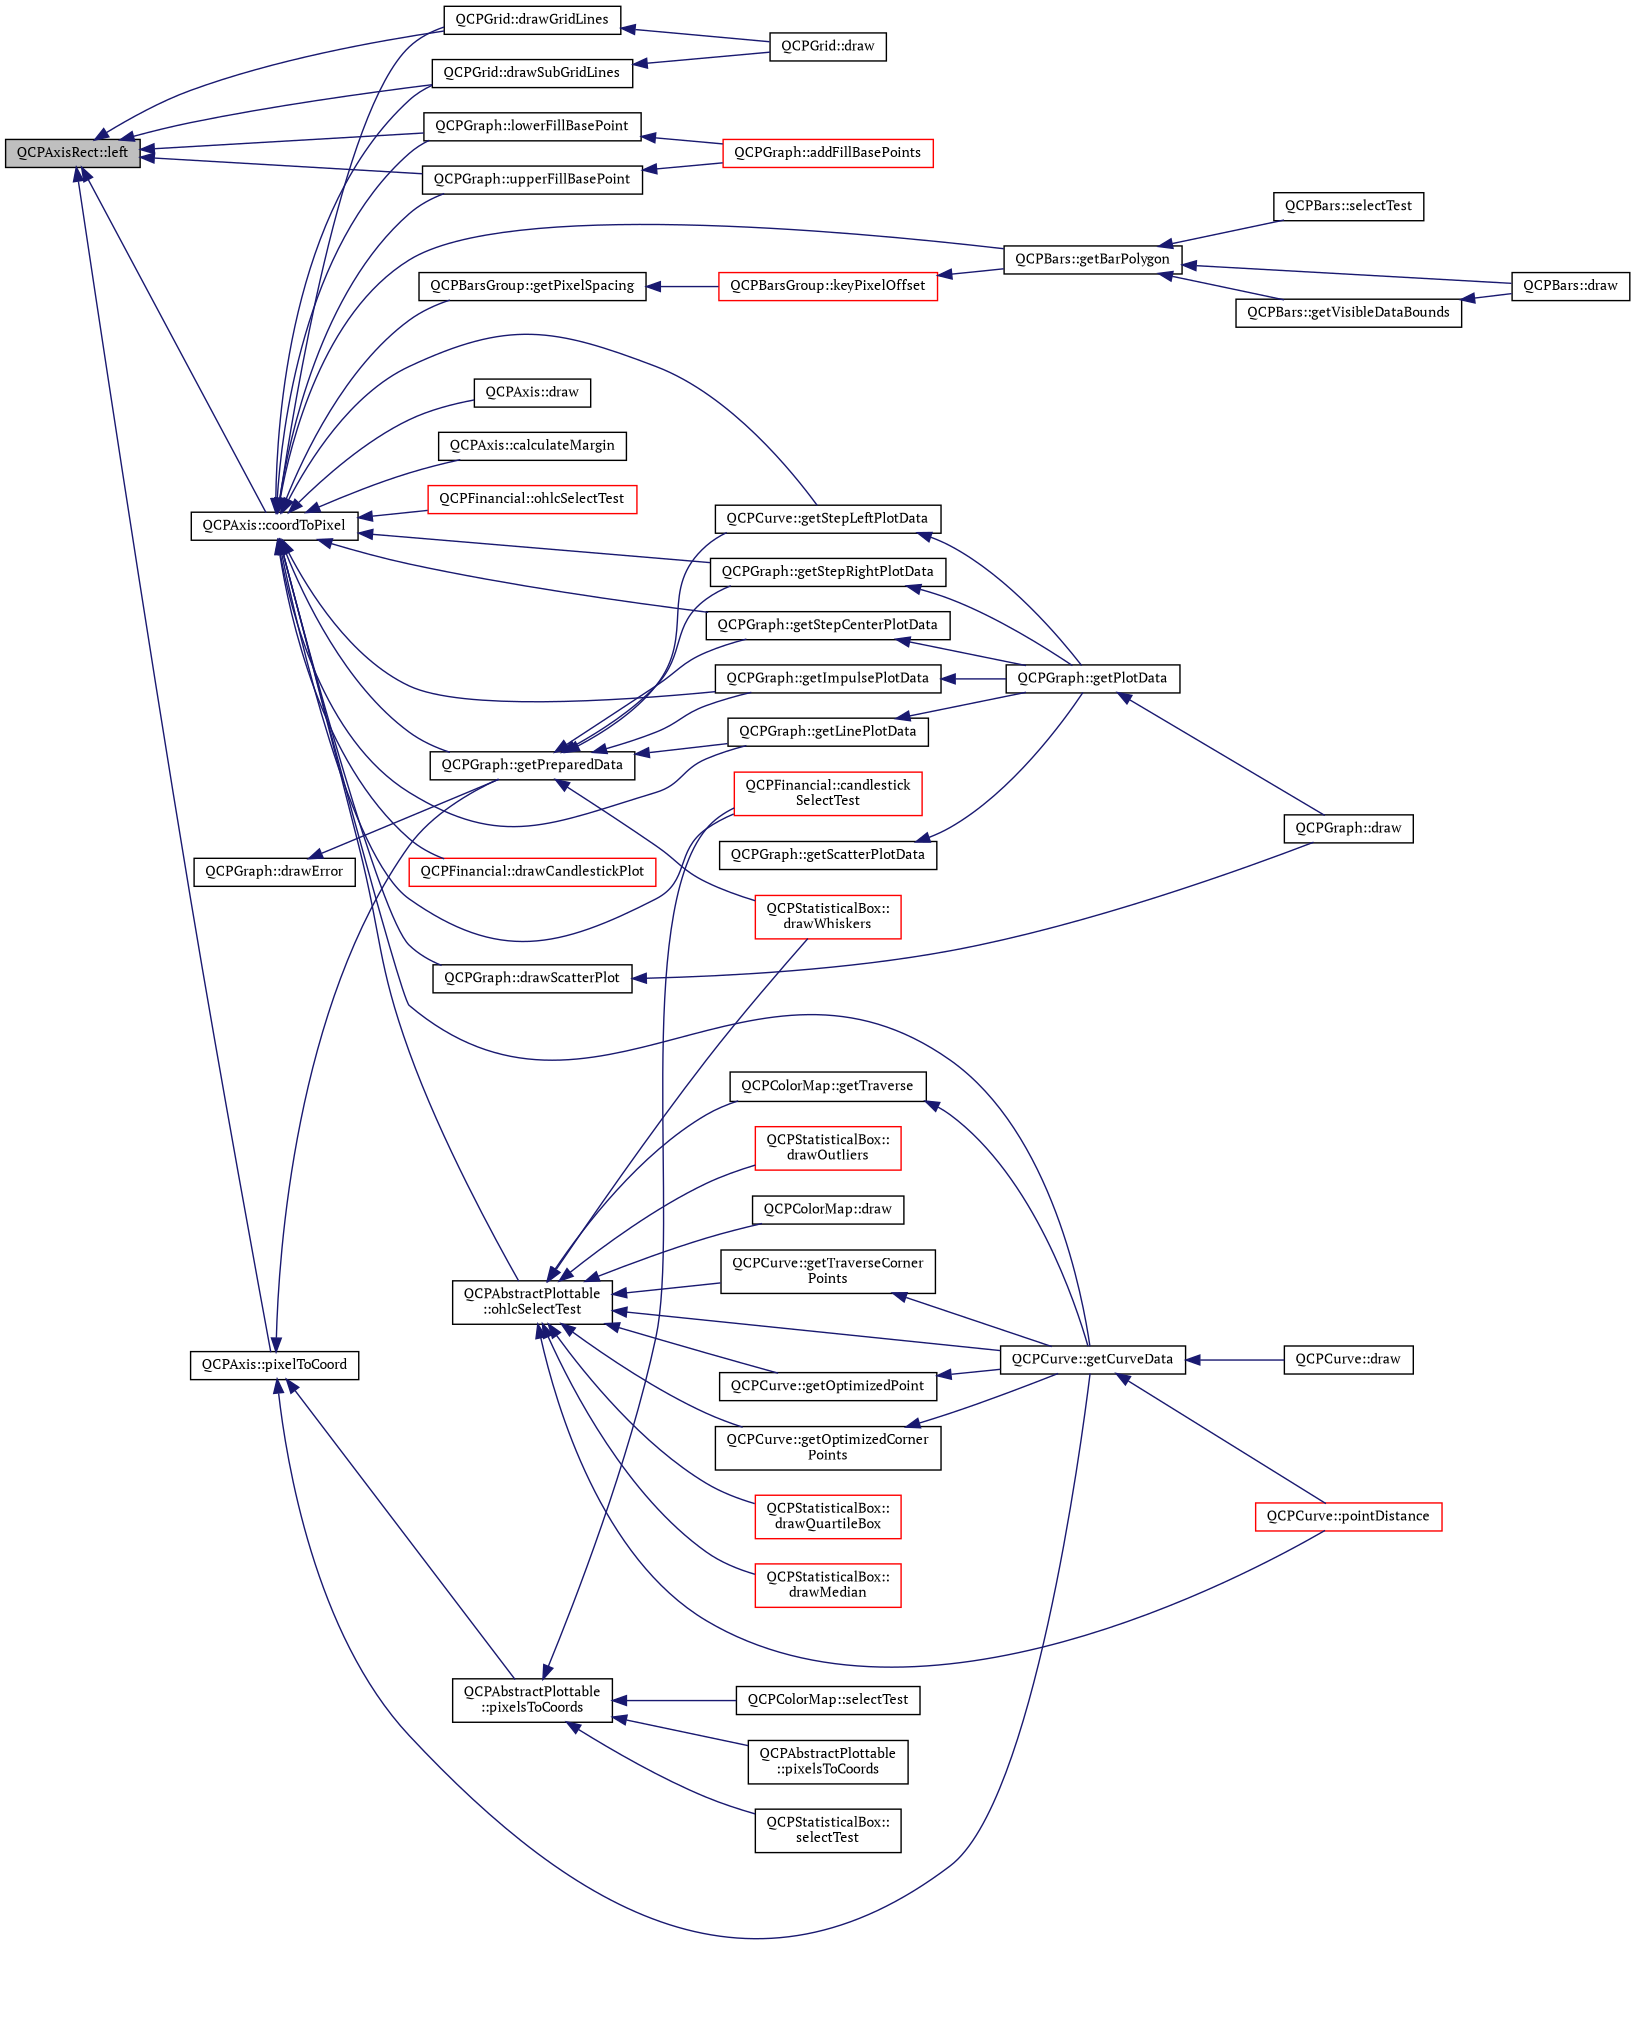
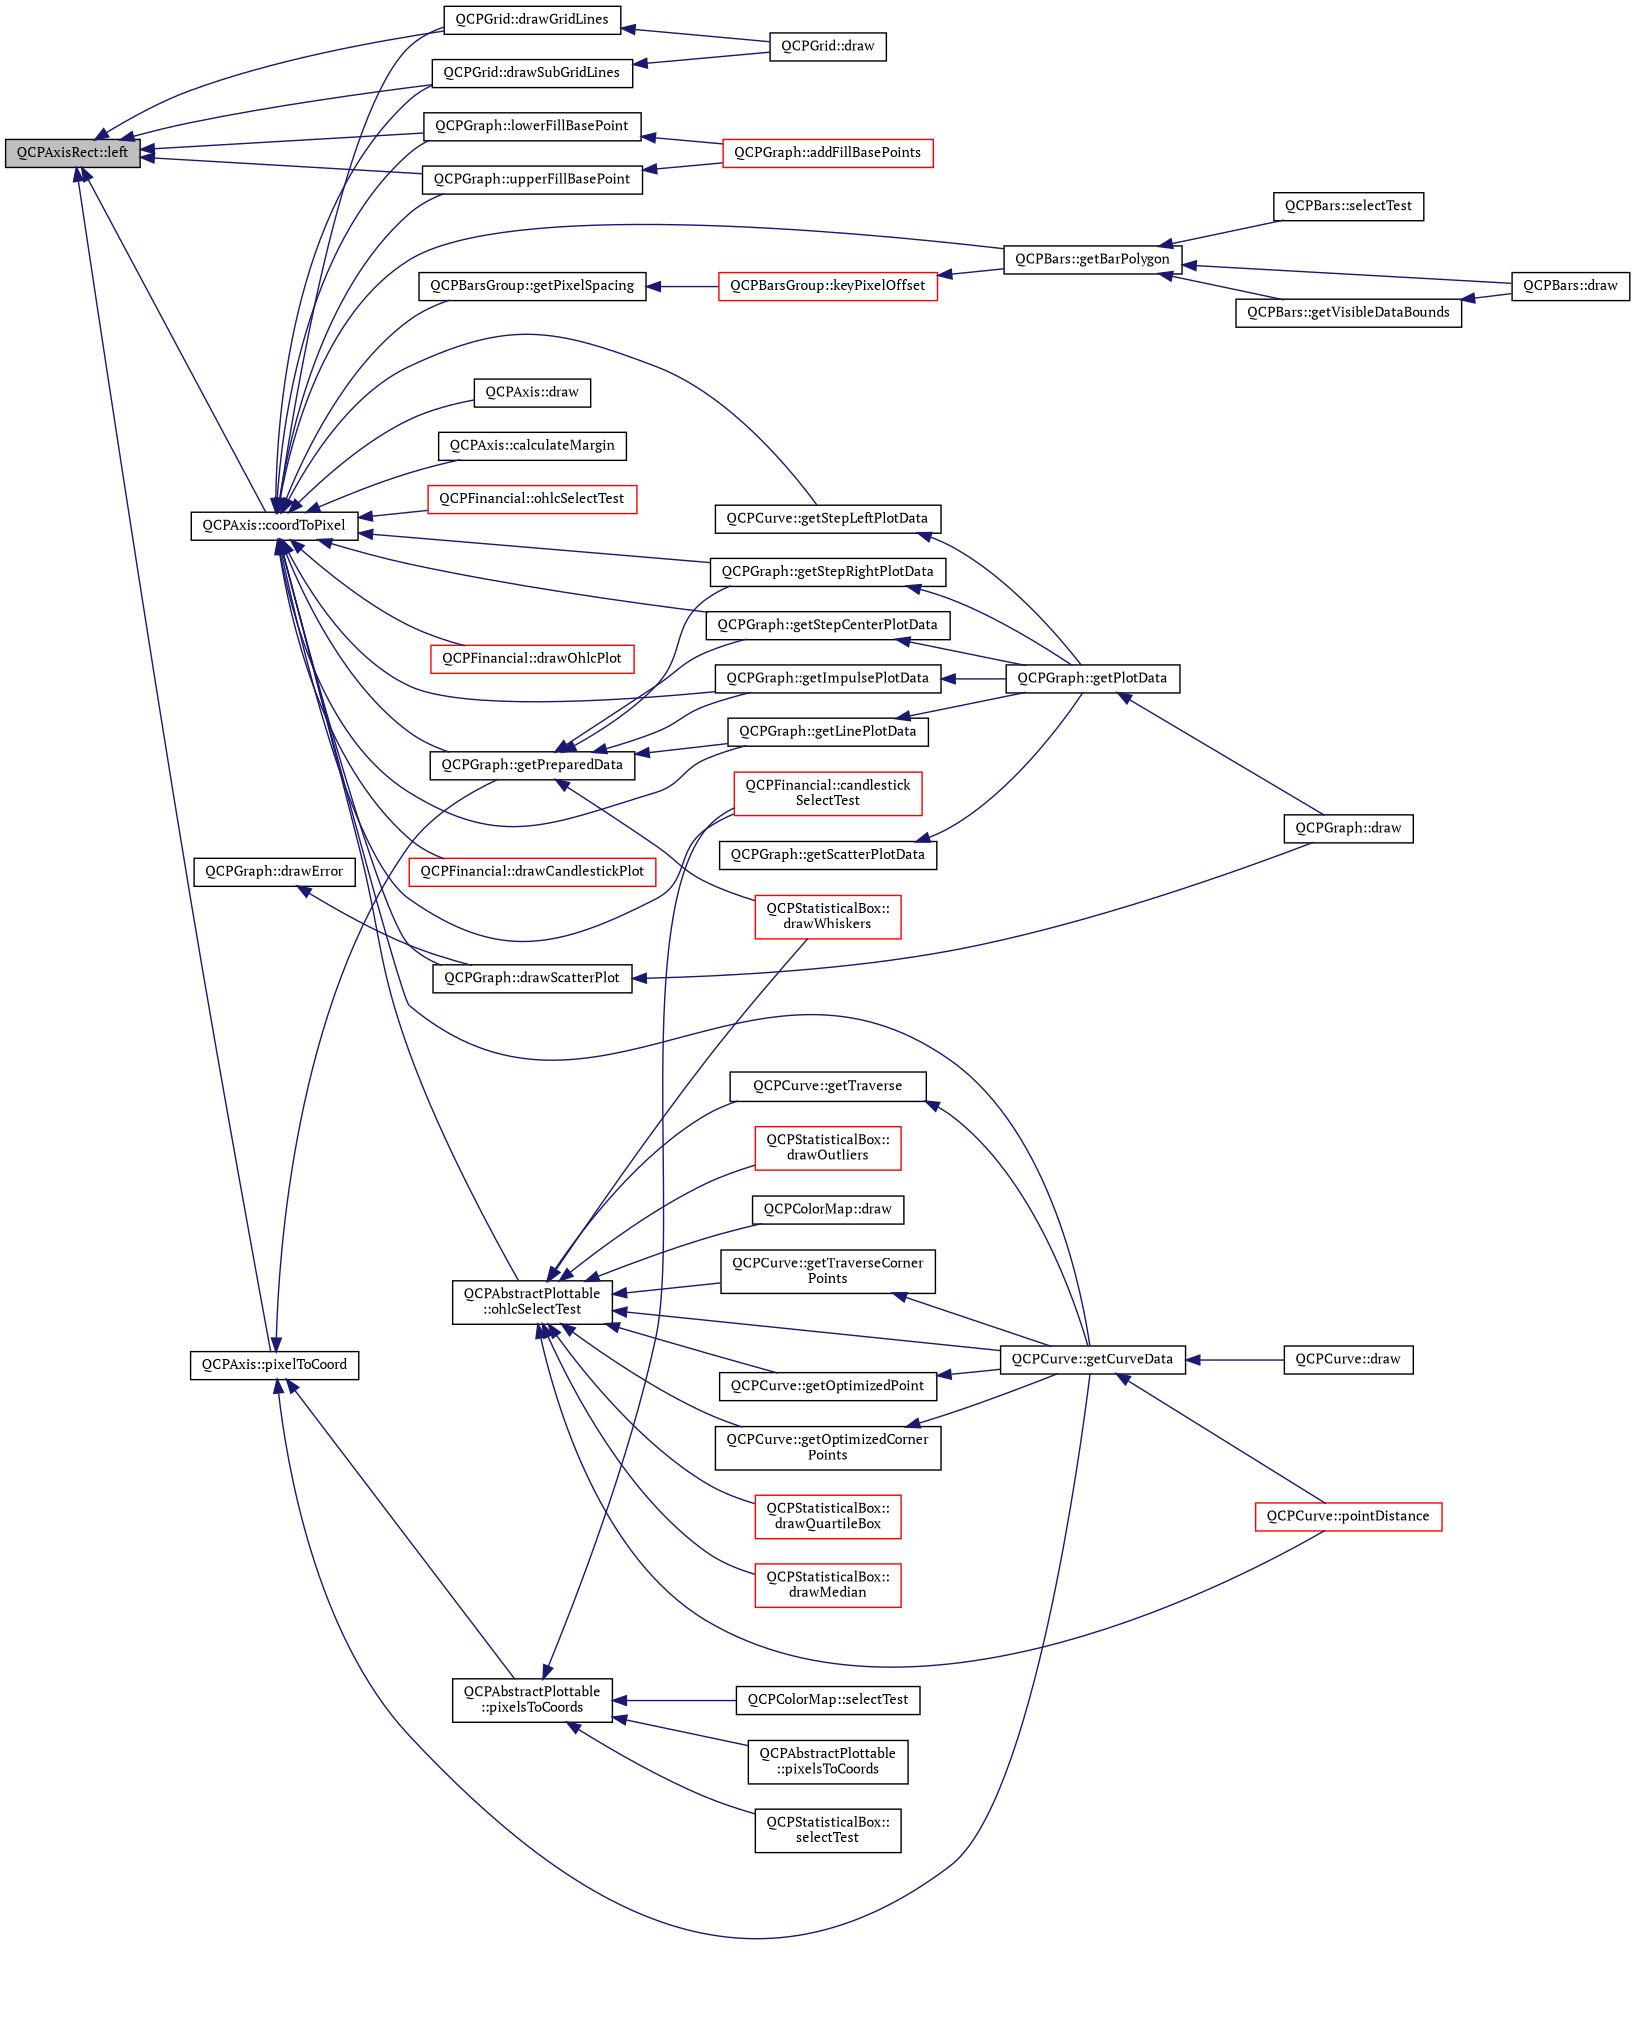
(678, 617) -> none
none -> (533, 659)
(411, 816) -> (356, 920)
(828, 1087) -> (828, 1087)
